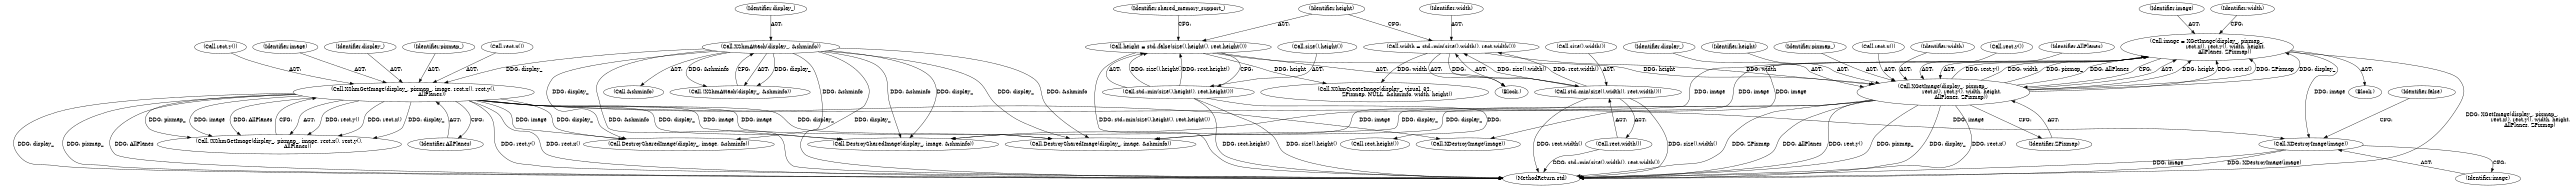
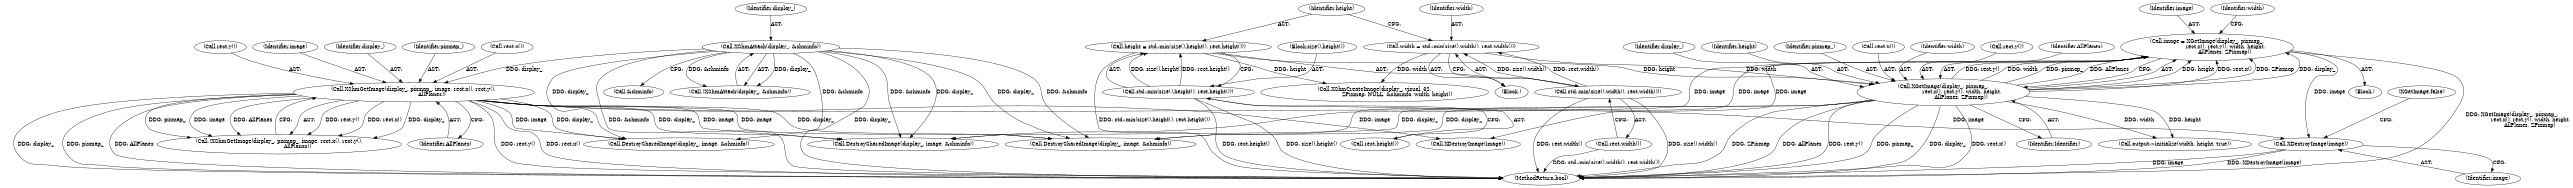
(1178, 9) -> none
(1178, 47) -> (1178, 47)
(1317, 47) -> (1317, 47)
(1581, 47) -> none
(678, 70) -> (678, 70)
(745, 70) -> (745, 70)
(1460, 70) -> (1460, 70)
(2422, 92) -> (2422, 92)
none -> (1509, 118)
(1495, 120) -> (1495, 120)
(1622, 120) -> (1622, 120)
(2054, 144) -> (2054, 144)
none -> (2175, 144)
(1541, 179) -> (1541, 179)
